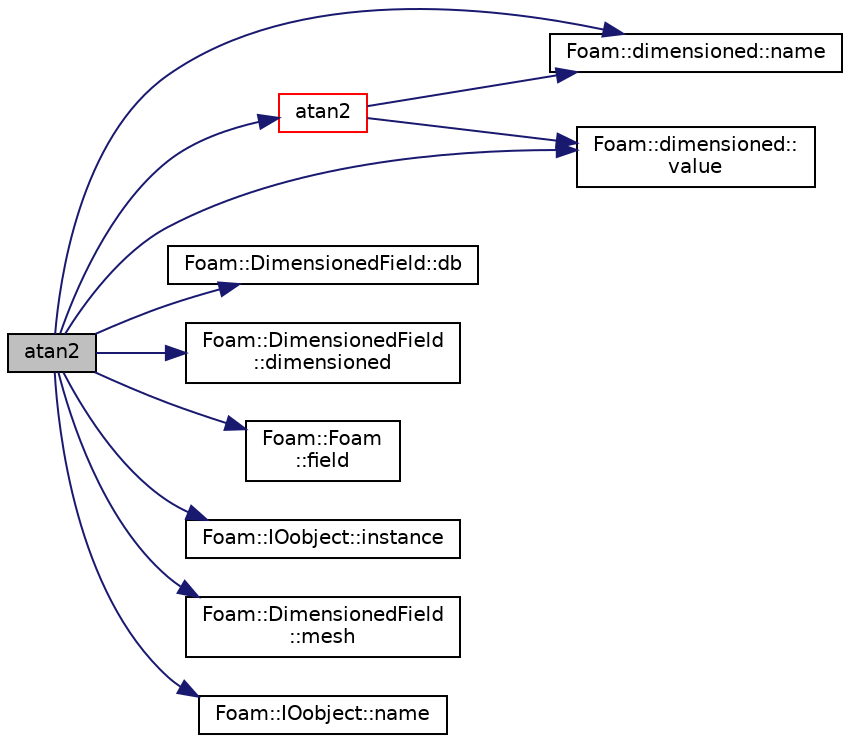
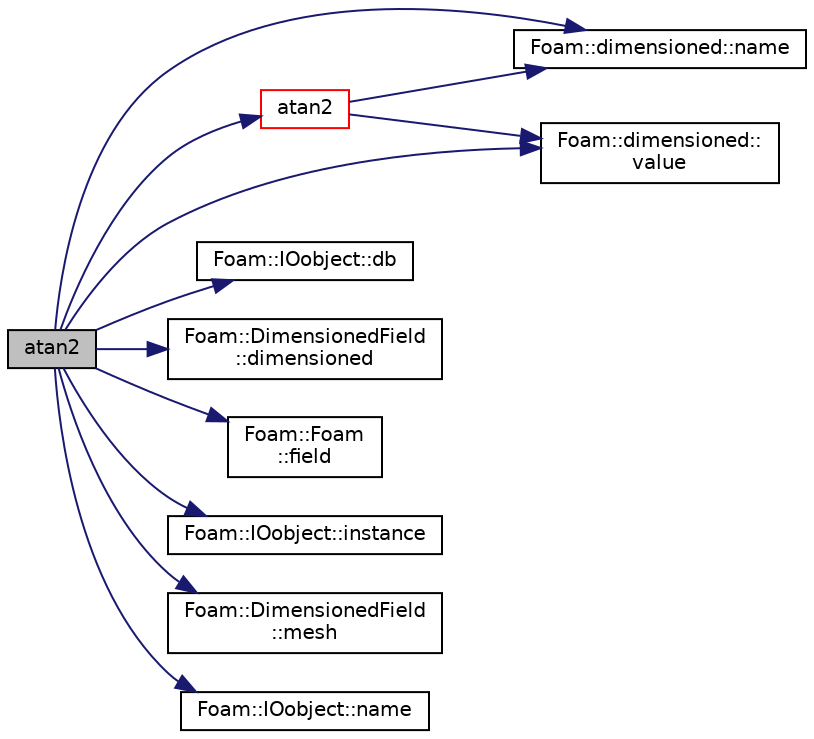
(323, 265) -> (305, 261)
